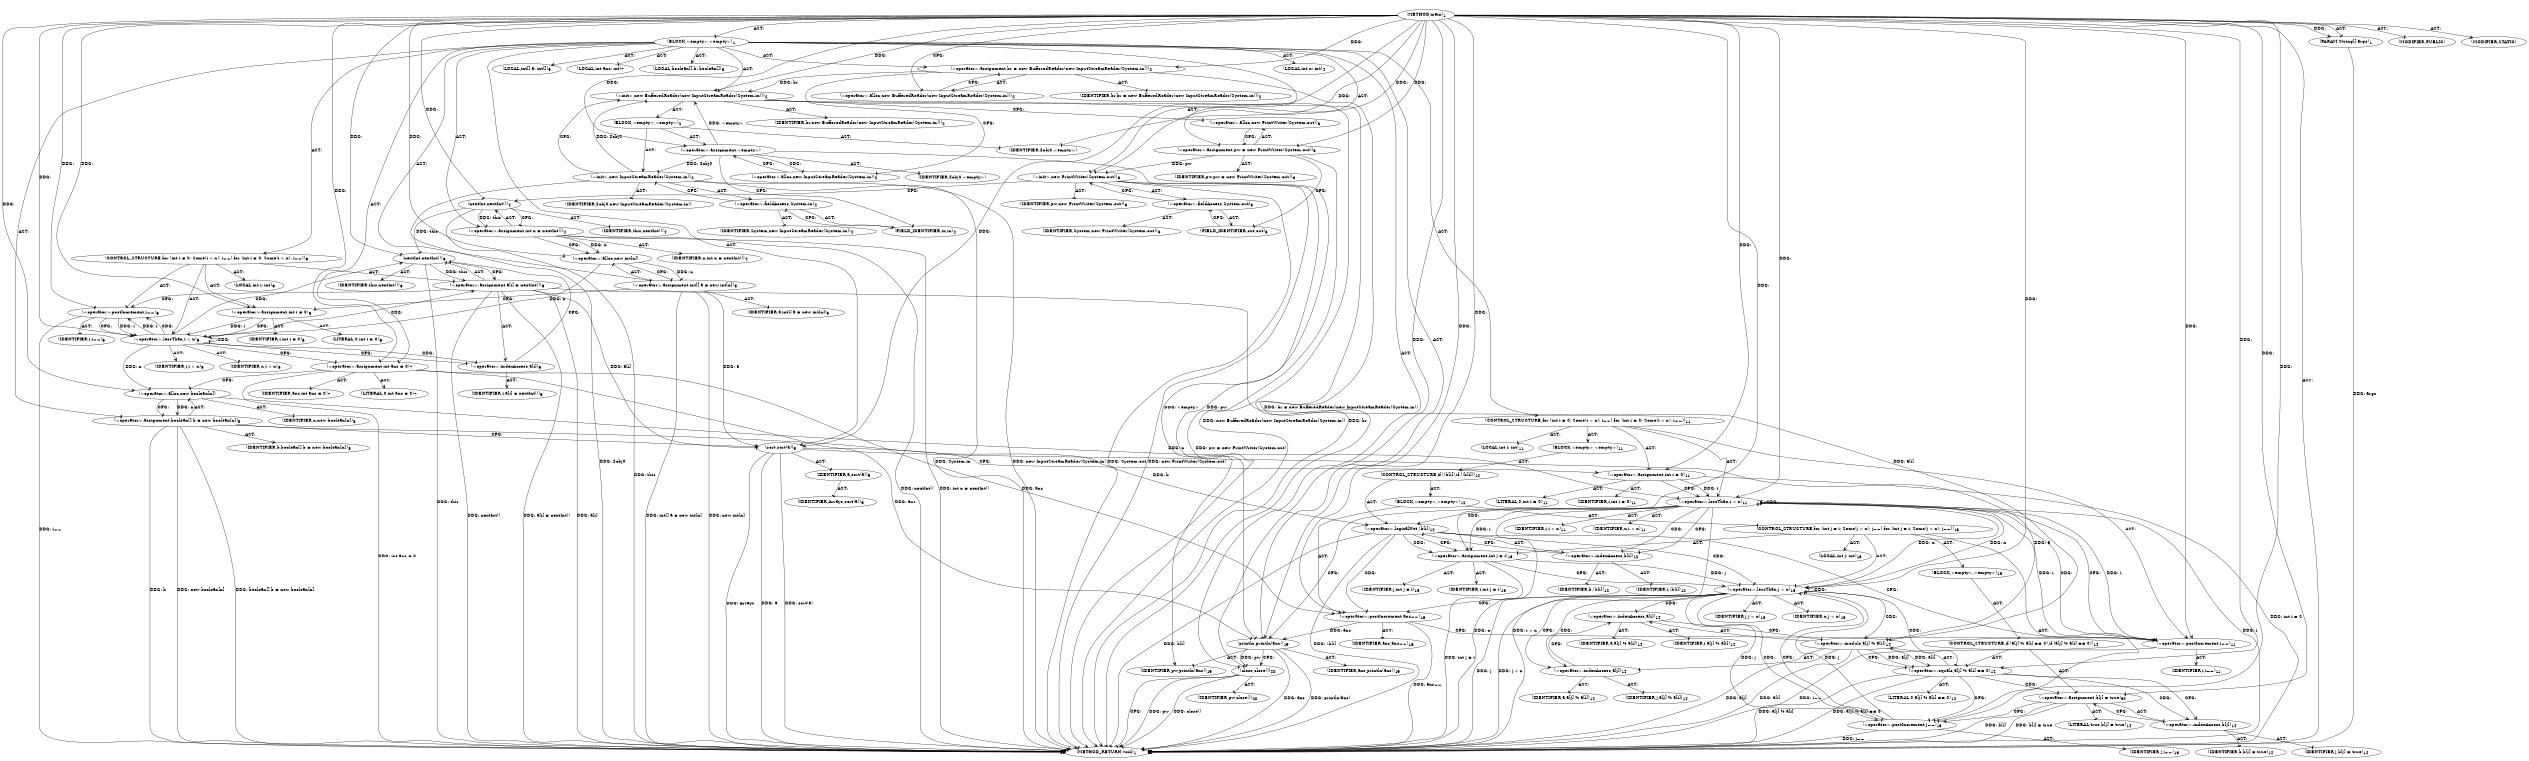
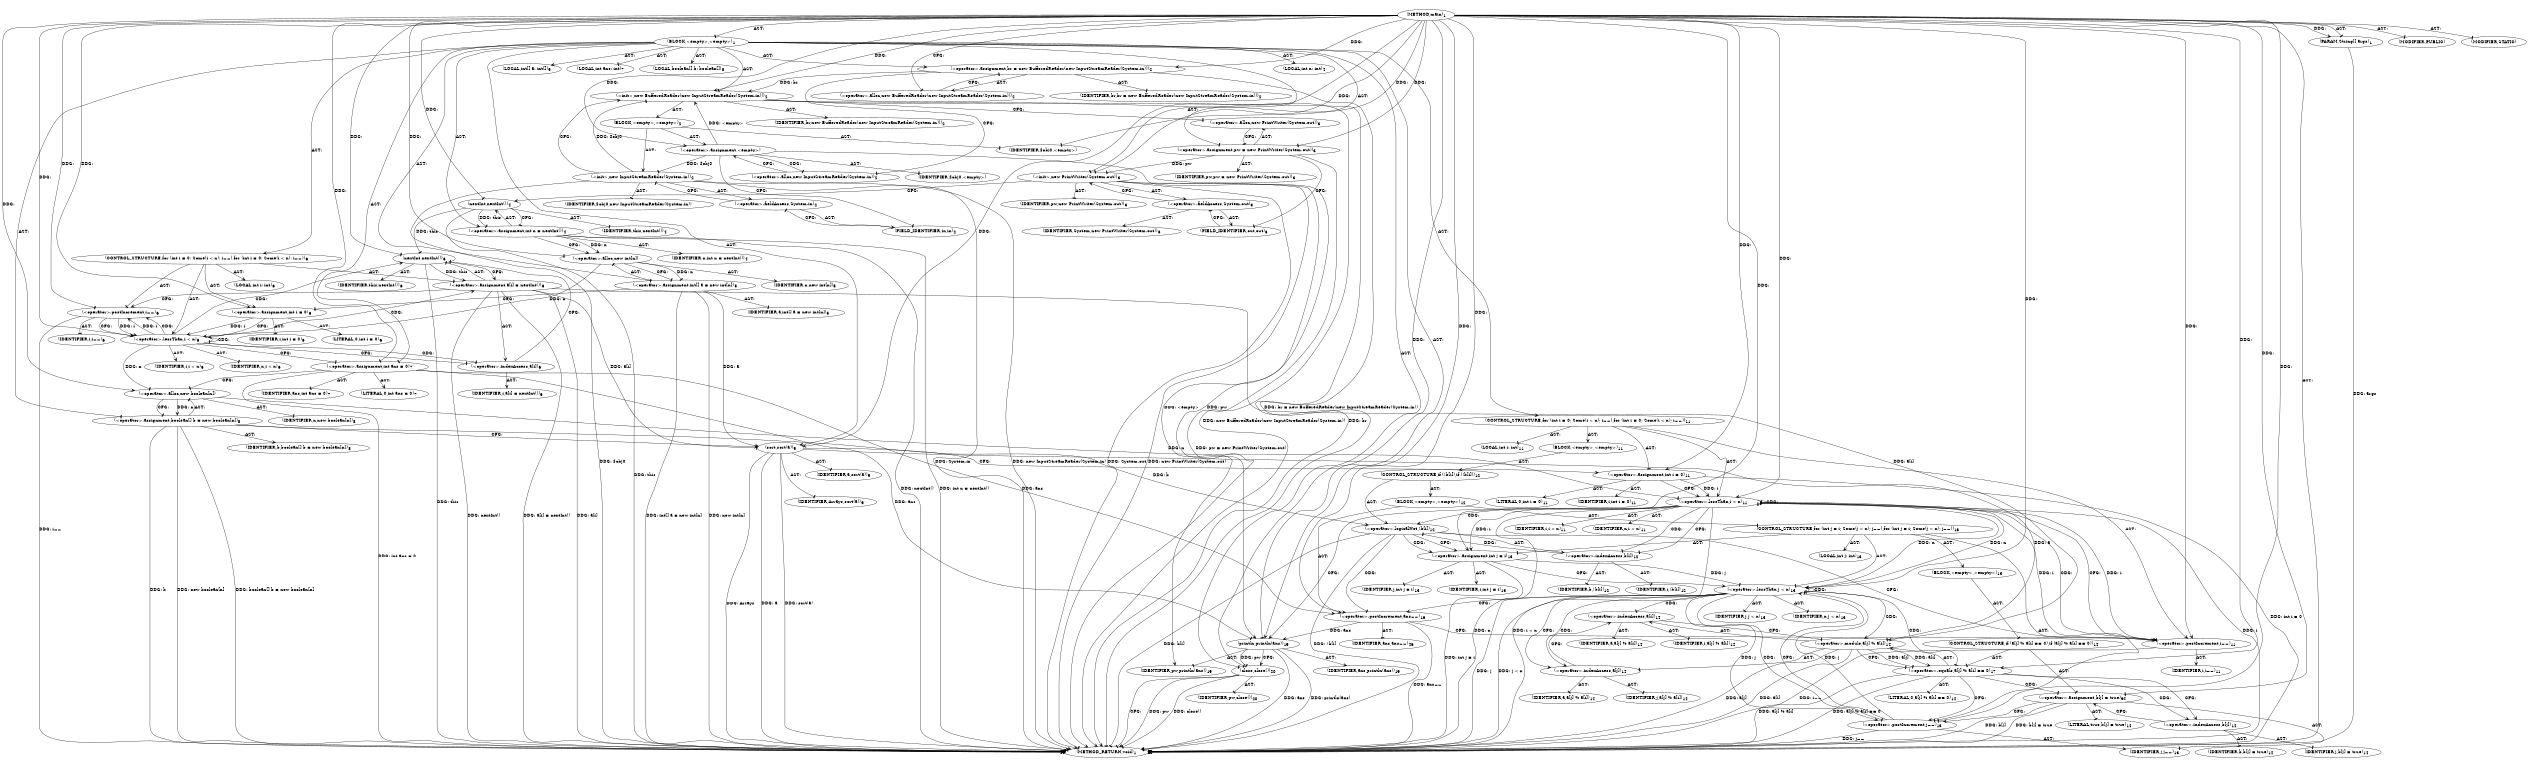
(1964, 18) -> (1964, 18)
(787, 231) -> none
none -> (805, 286)
(1295, 339) -> (1295, 339)
(837, 488) -> (790, 480)
(1491, 543) -> (1491, 543)
(1591, 545) -> none
(1411, 644) -> (1411, 644)
(1993, 671) -> (1993, 671)
(1968, 707) -> (1968, 707)
(2136, 713) -> (2298, 726)
